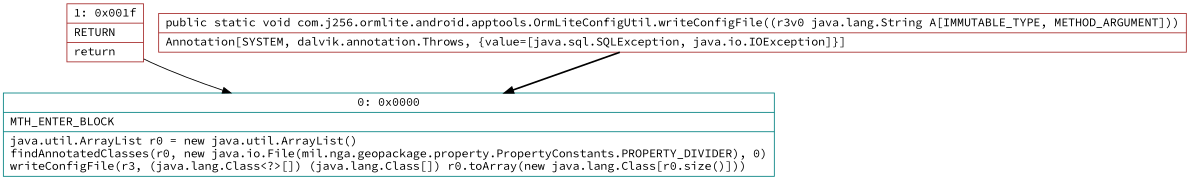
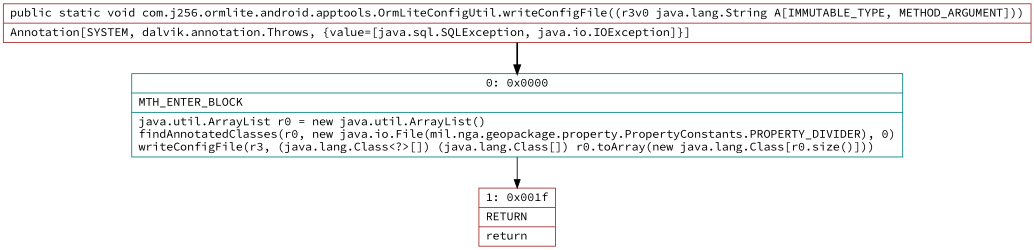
(183, 76) -> (517, 168)
